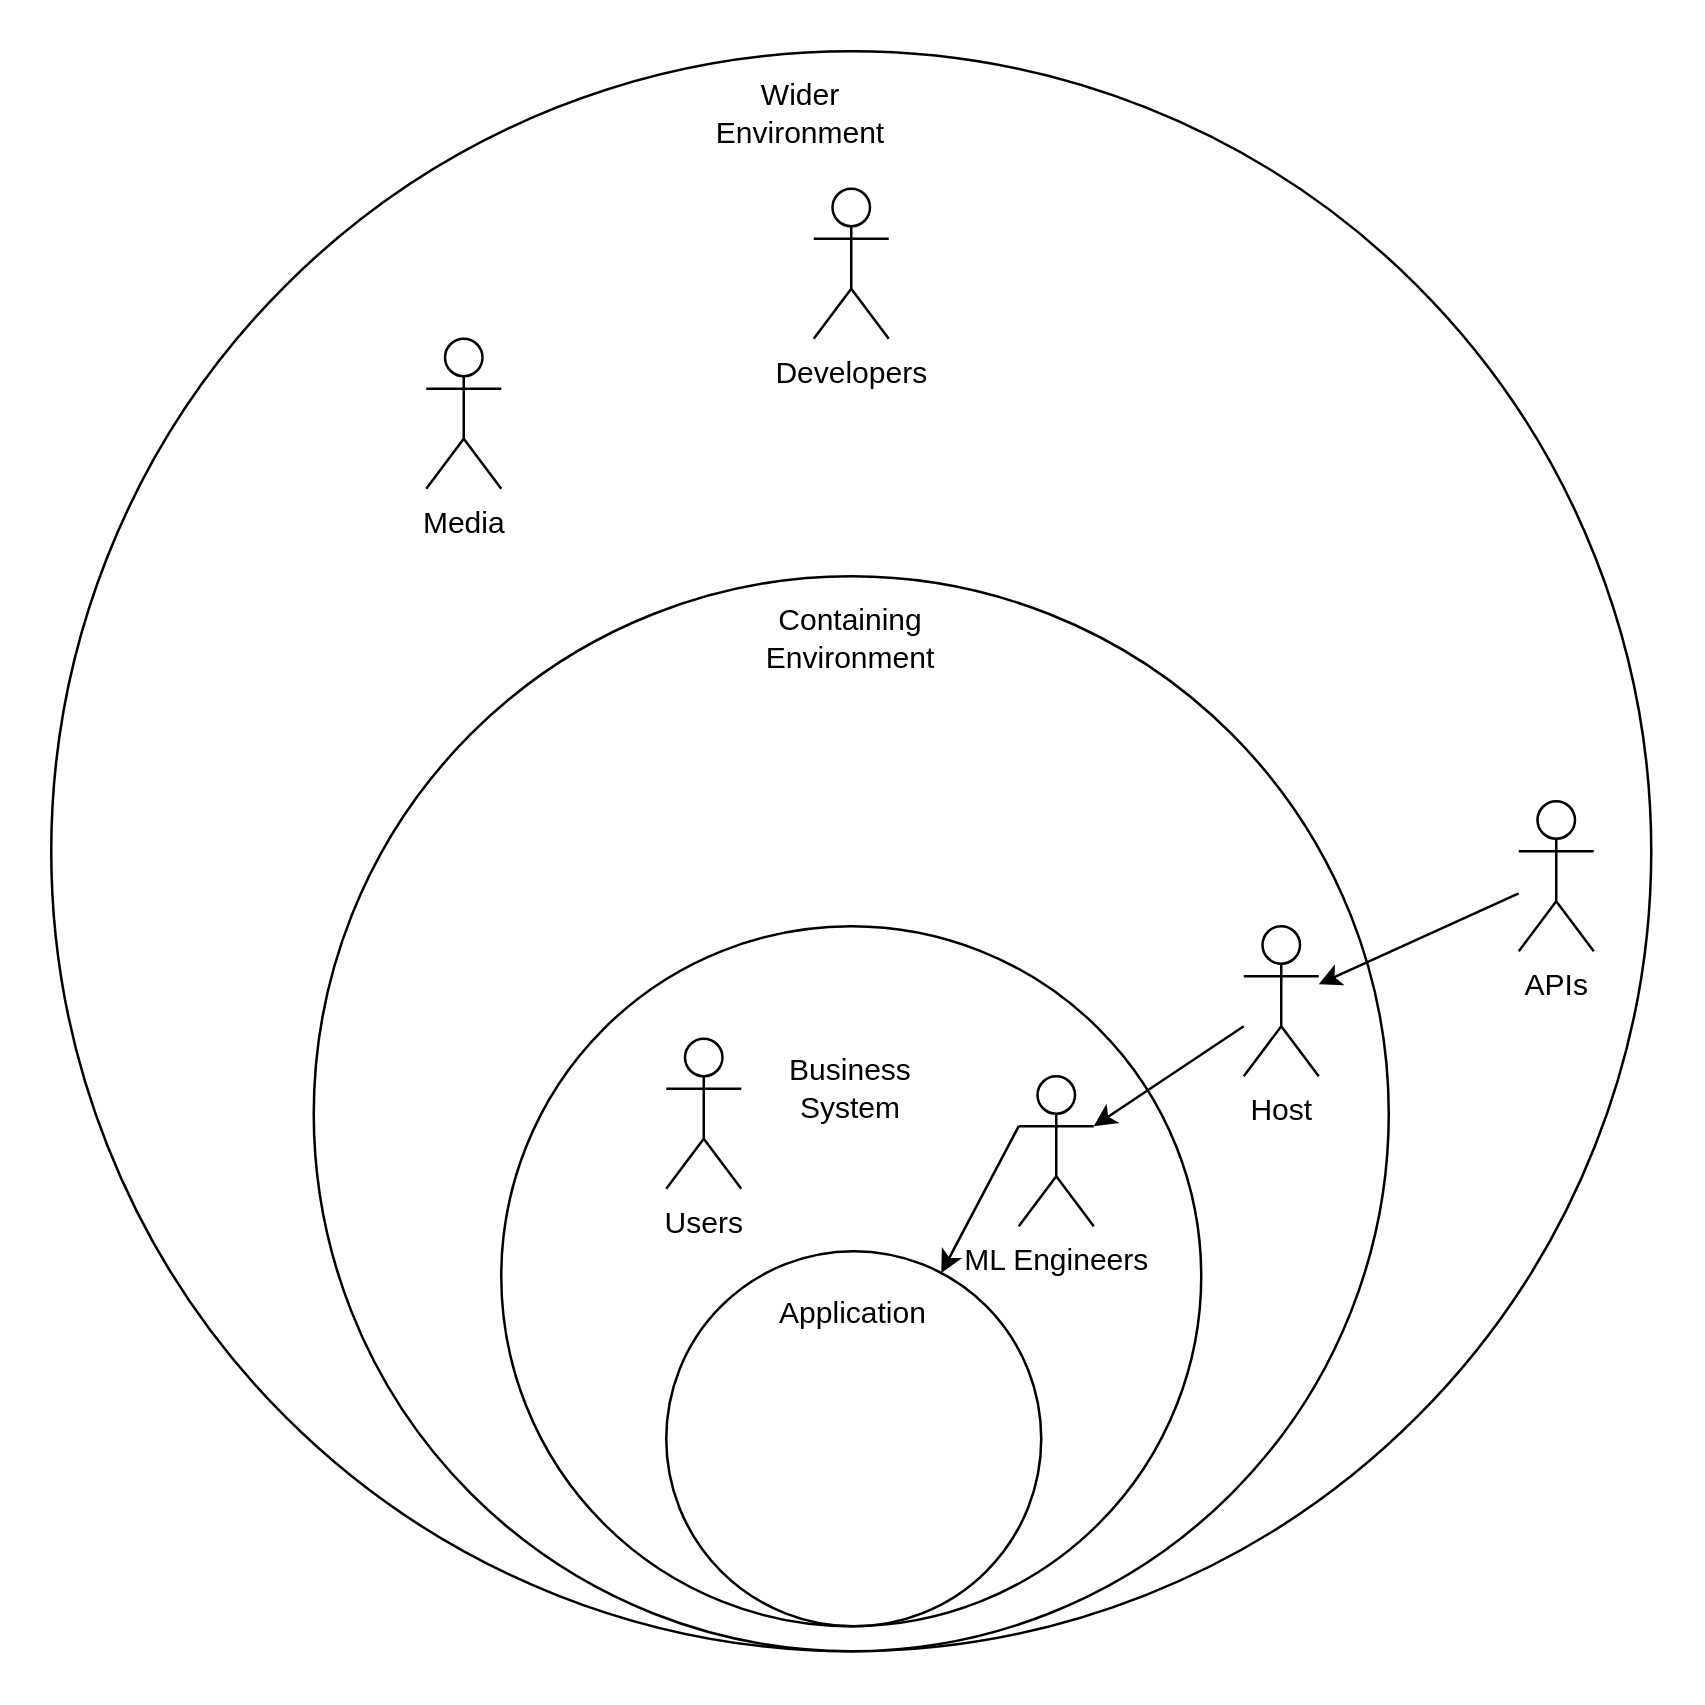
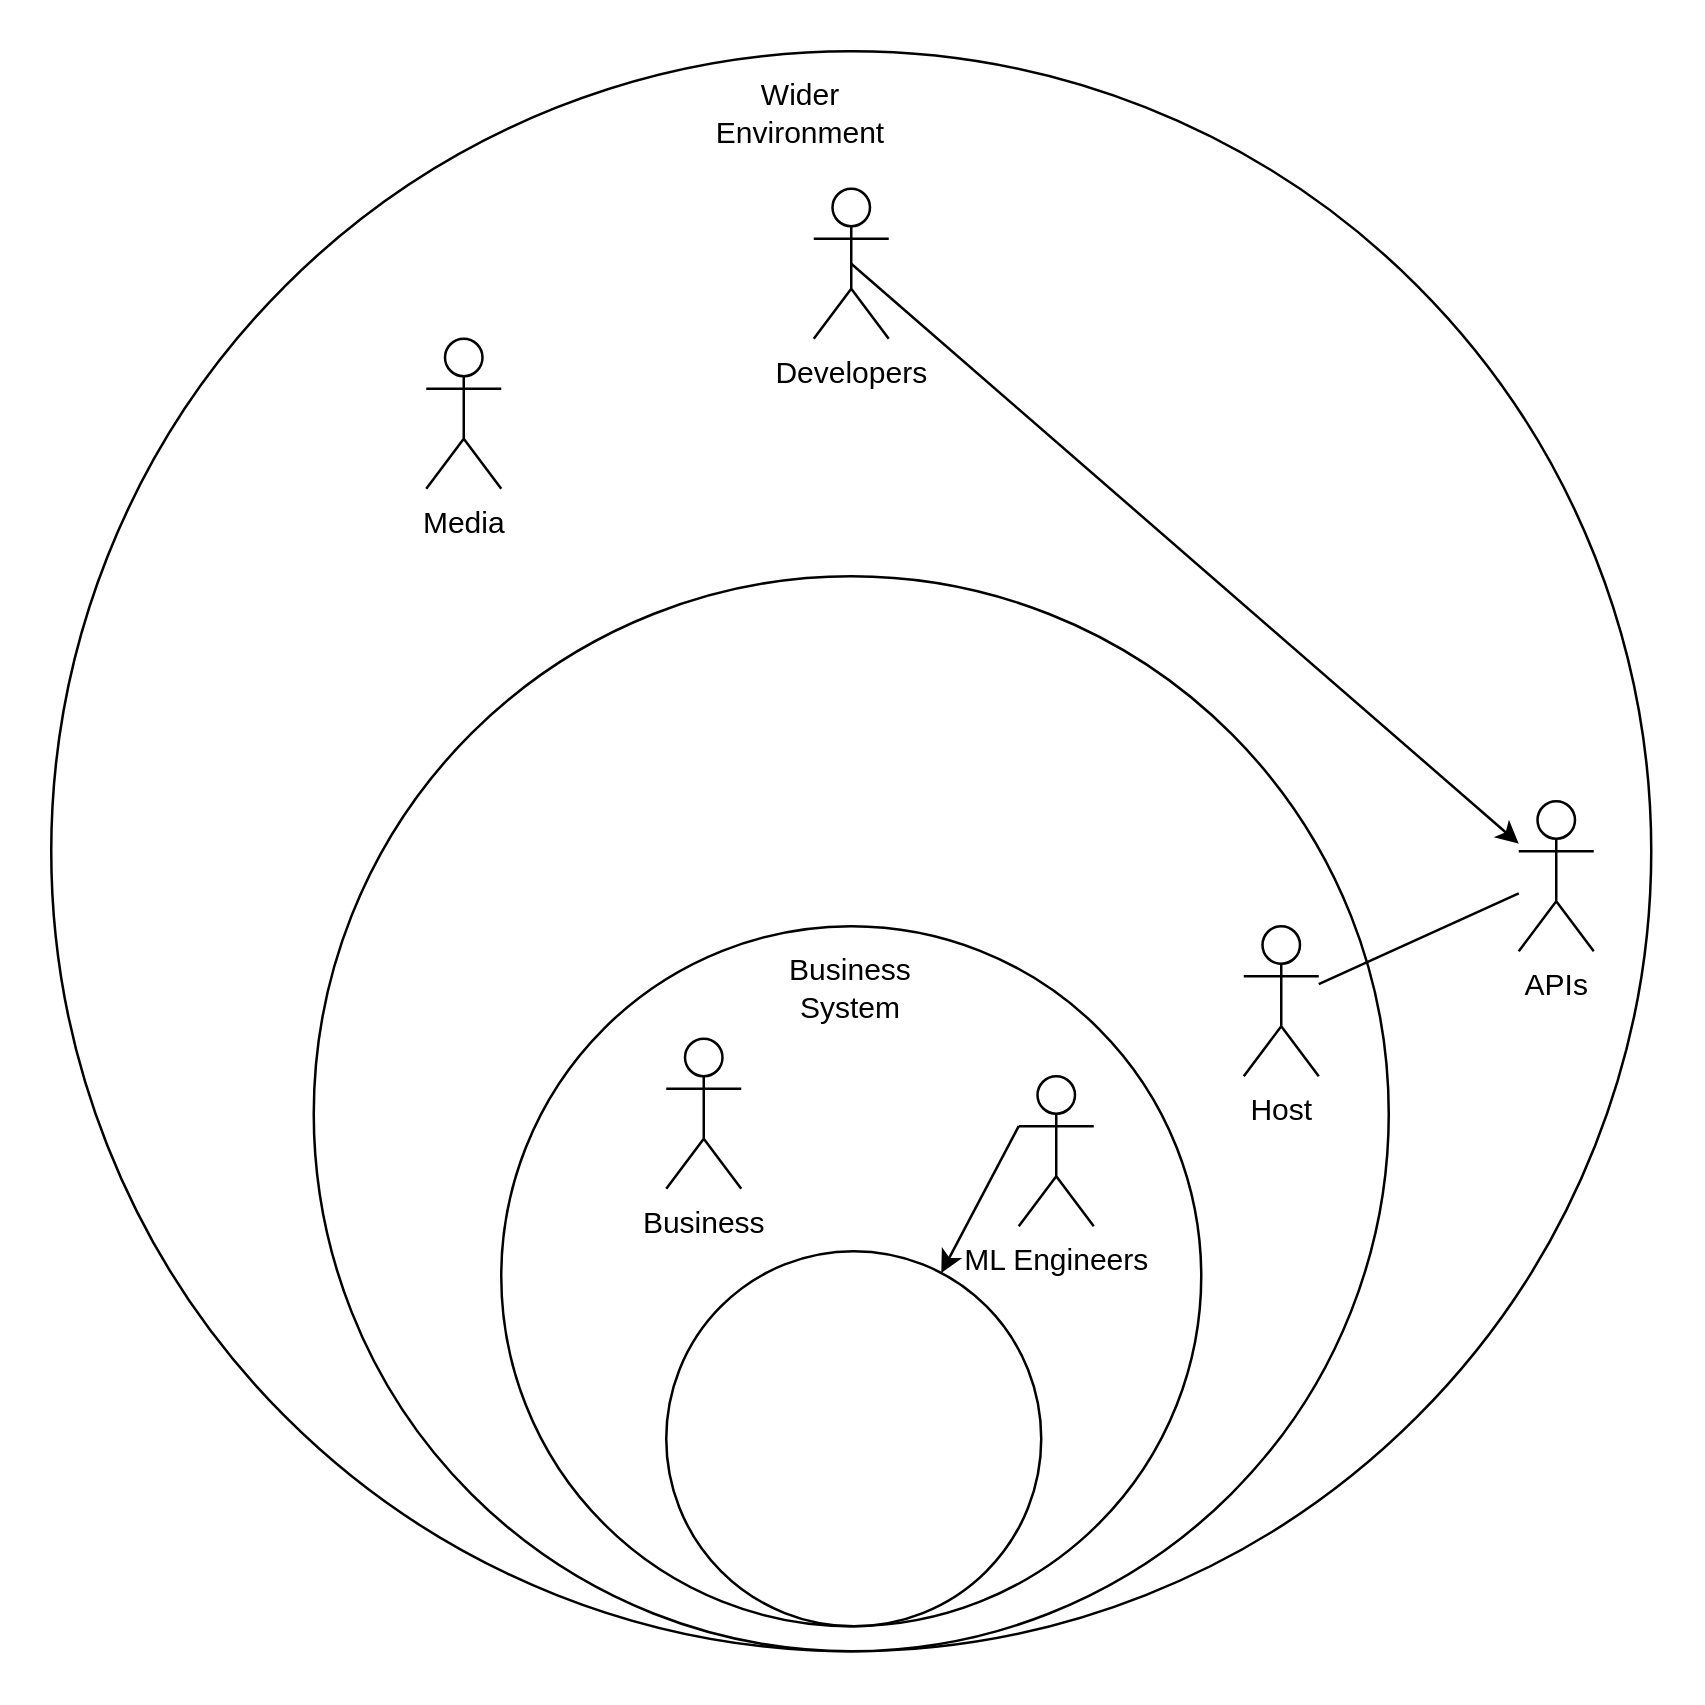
none -> (1186, 554)
(851, 639) -> none
(1335, 977) -> (1328, 980)
(1175, 1072) -> none
(851, 1089) -> (851, 989)
(705, 1224) -> (705, 1224)
(854, 1314) -> none
